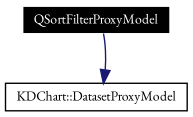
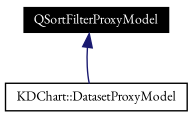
(105, 52) -> (87, 66)
